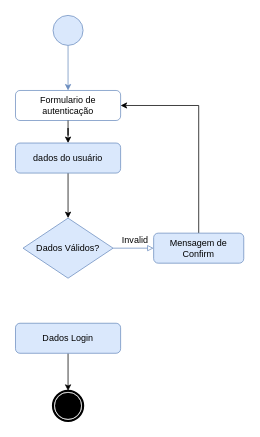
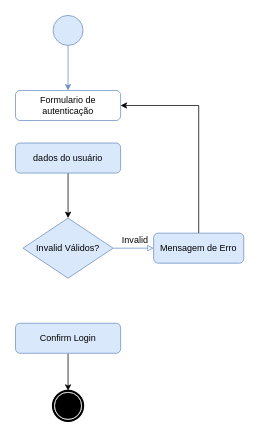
(68, 131) -> none
(68, 248) -> (68, 248)
(198, 248) -> (198, 248)
(68, 338) -> (68, 338)
